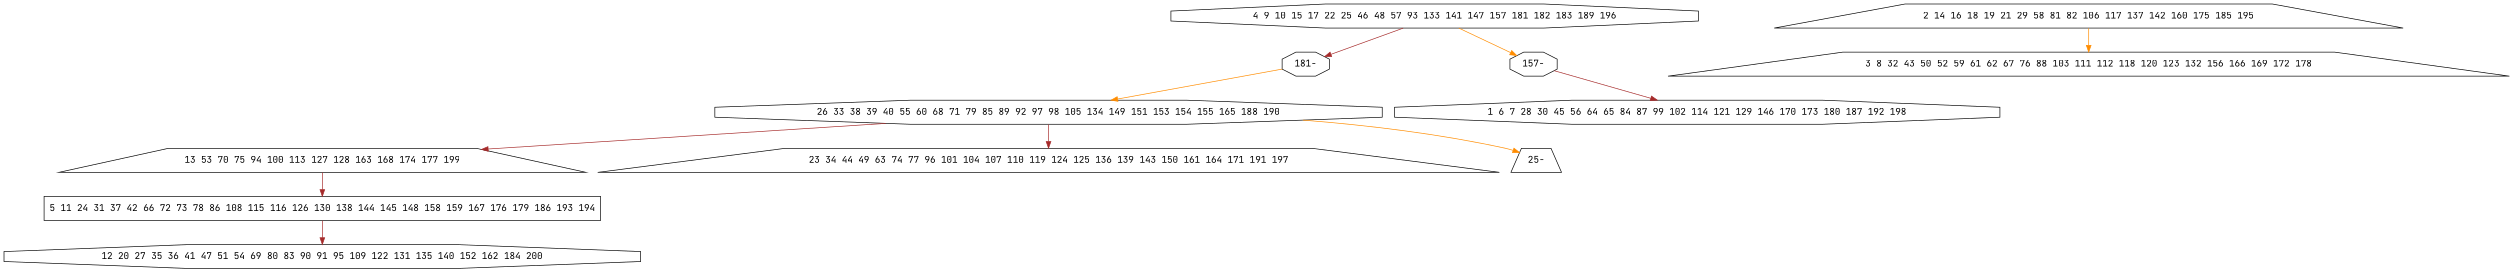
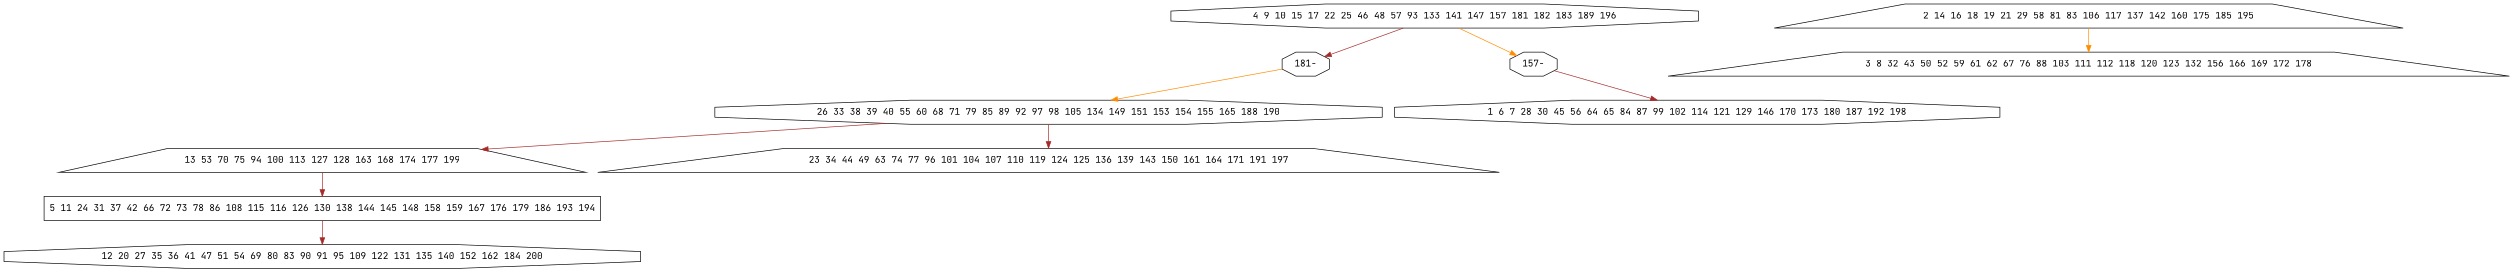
(2089, 16) -> (2089, 16)
(1536, 160) -> none
